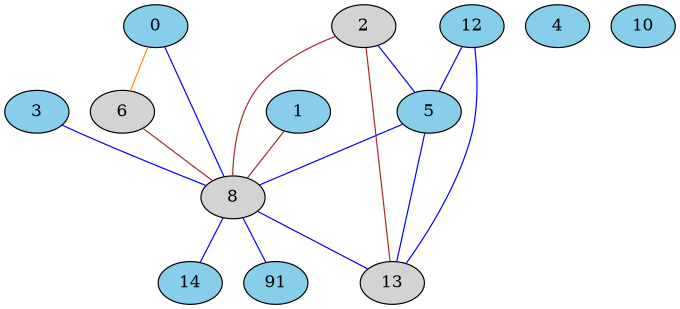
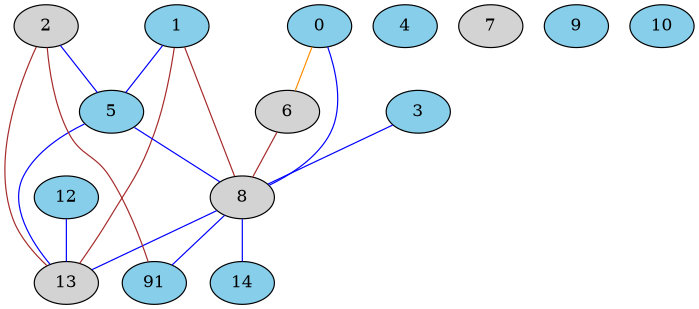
none -> (491, 26)
none -> (576, 26)
(451, 69) -> (144, 69)
(258, 87) -> (90, 157)
none -> (142, 162)
